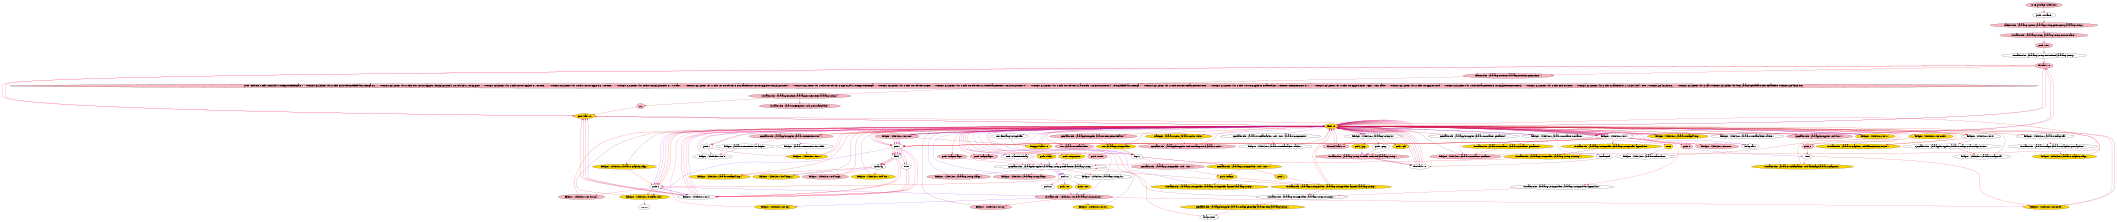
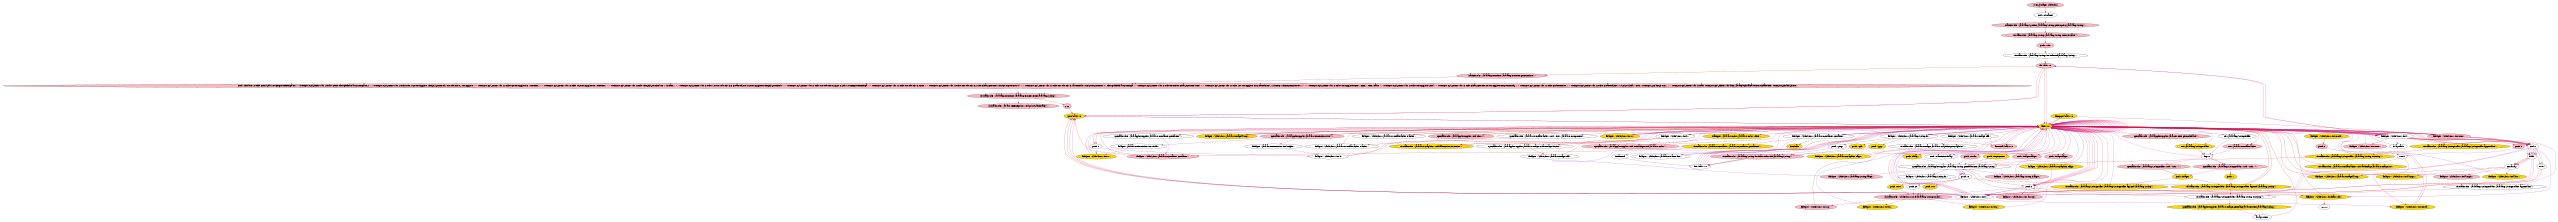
(1010, 136) -> (2237, 136)
(970, 142) -> (2255, 124)
(1669, 146) -> (1794, 146)
(1244, 167) -> (2230, 167)
(1094, 188) -> (1913, 191)
